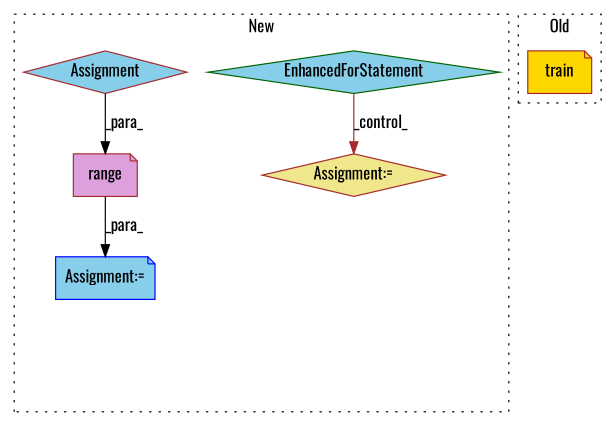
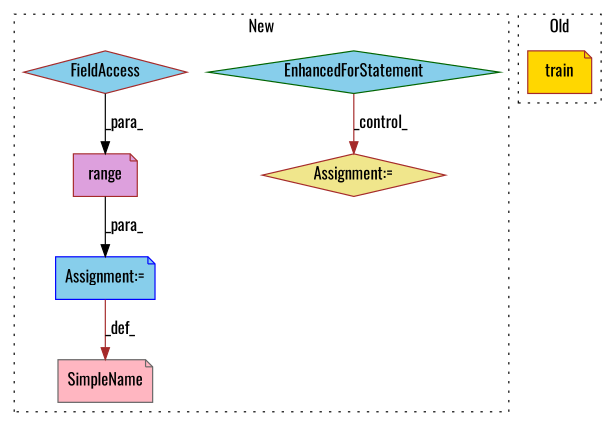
(105, 72) -> (105, 72)
none -> (105, 381)
